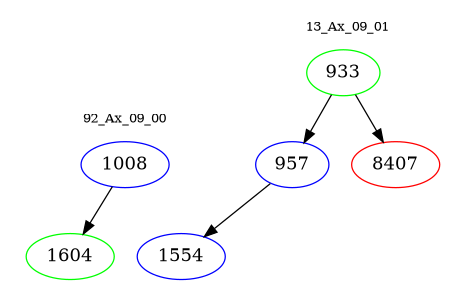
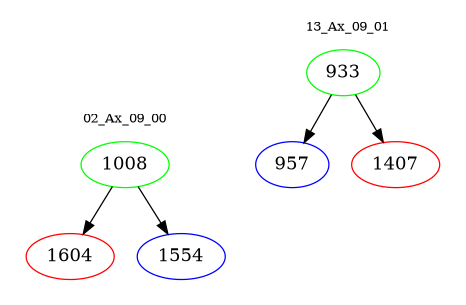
(125, 119) -> (125, 119)
(125, 165) -> (125, 165)
(396, 165) -> (396, 165)
(242, 206) -> (150, 205)
(70, 257) -> (70, 257)
